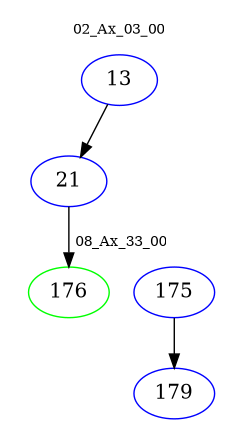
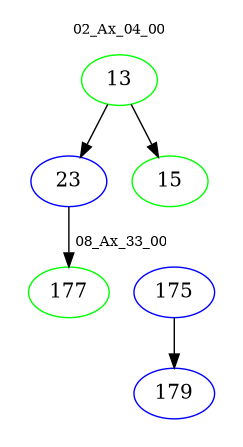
(119, 30) -> (119, 30)
(119, 80) -> (119, 80)
(69, 181) -> (69, 181)
none -> (170, 181)
(69, 292) -> (69, 292)
